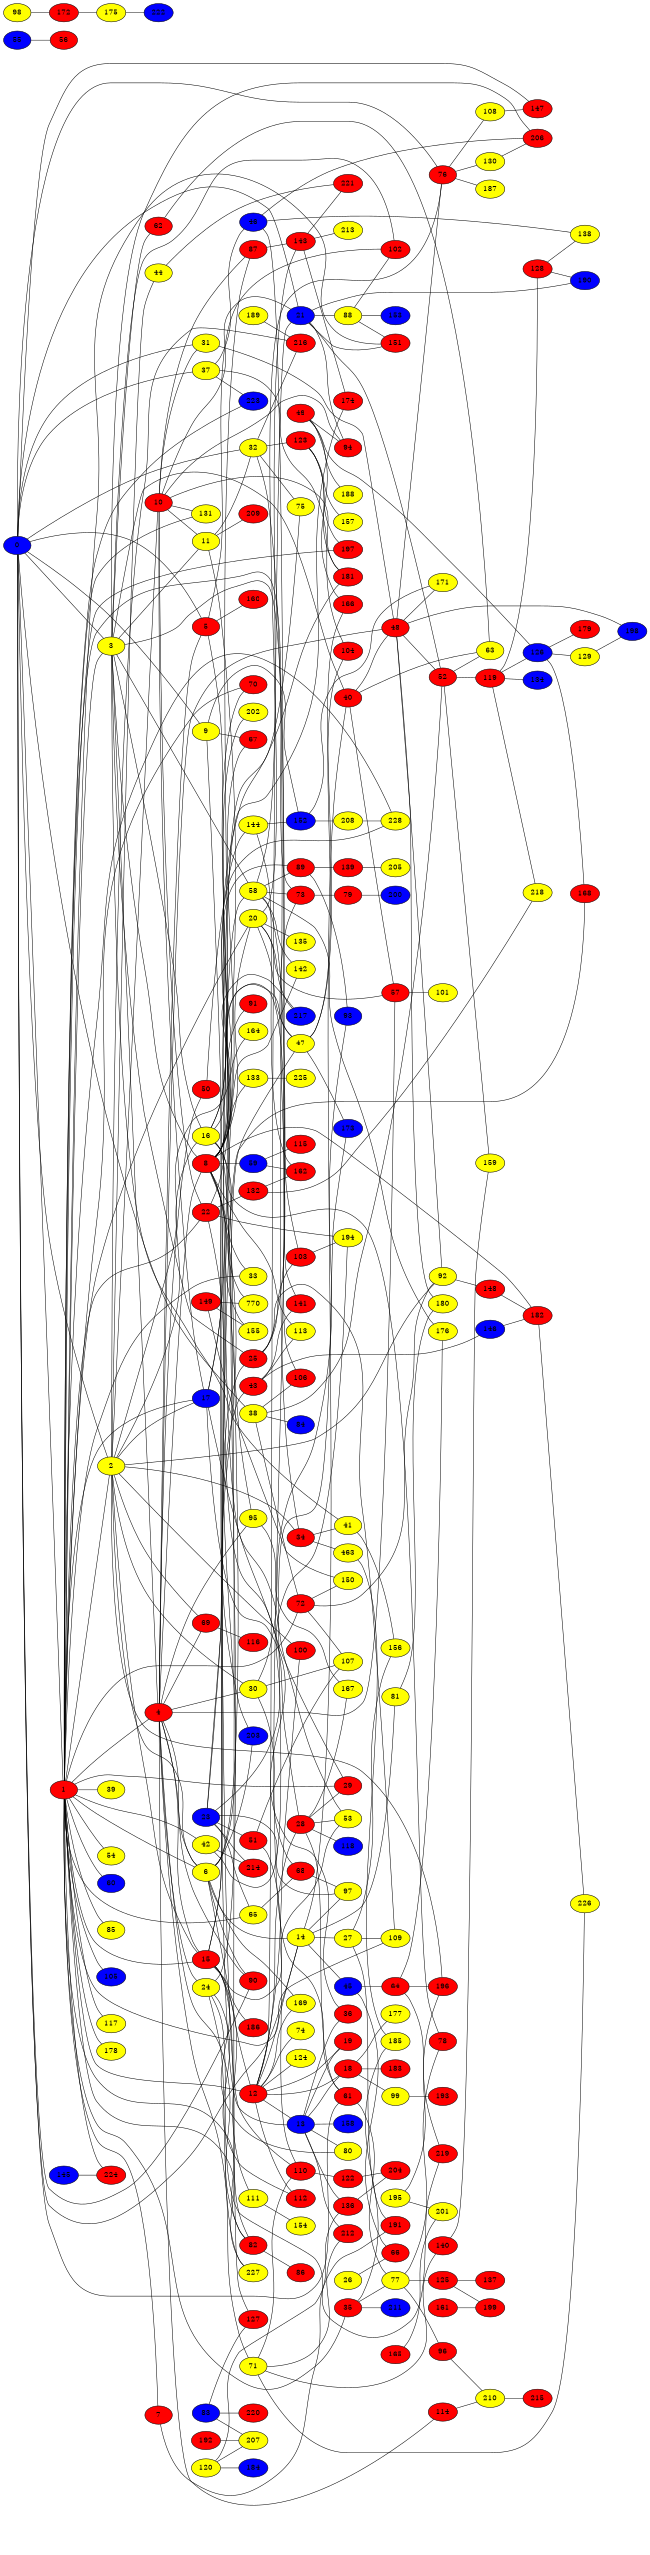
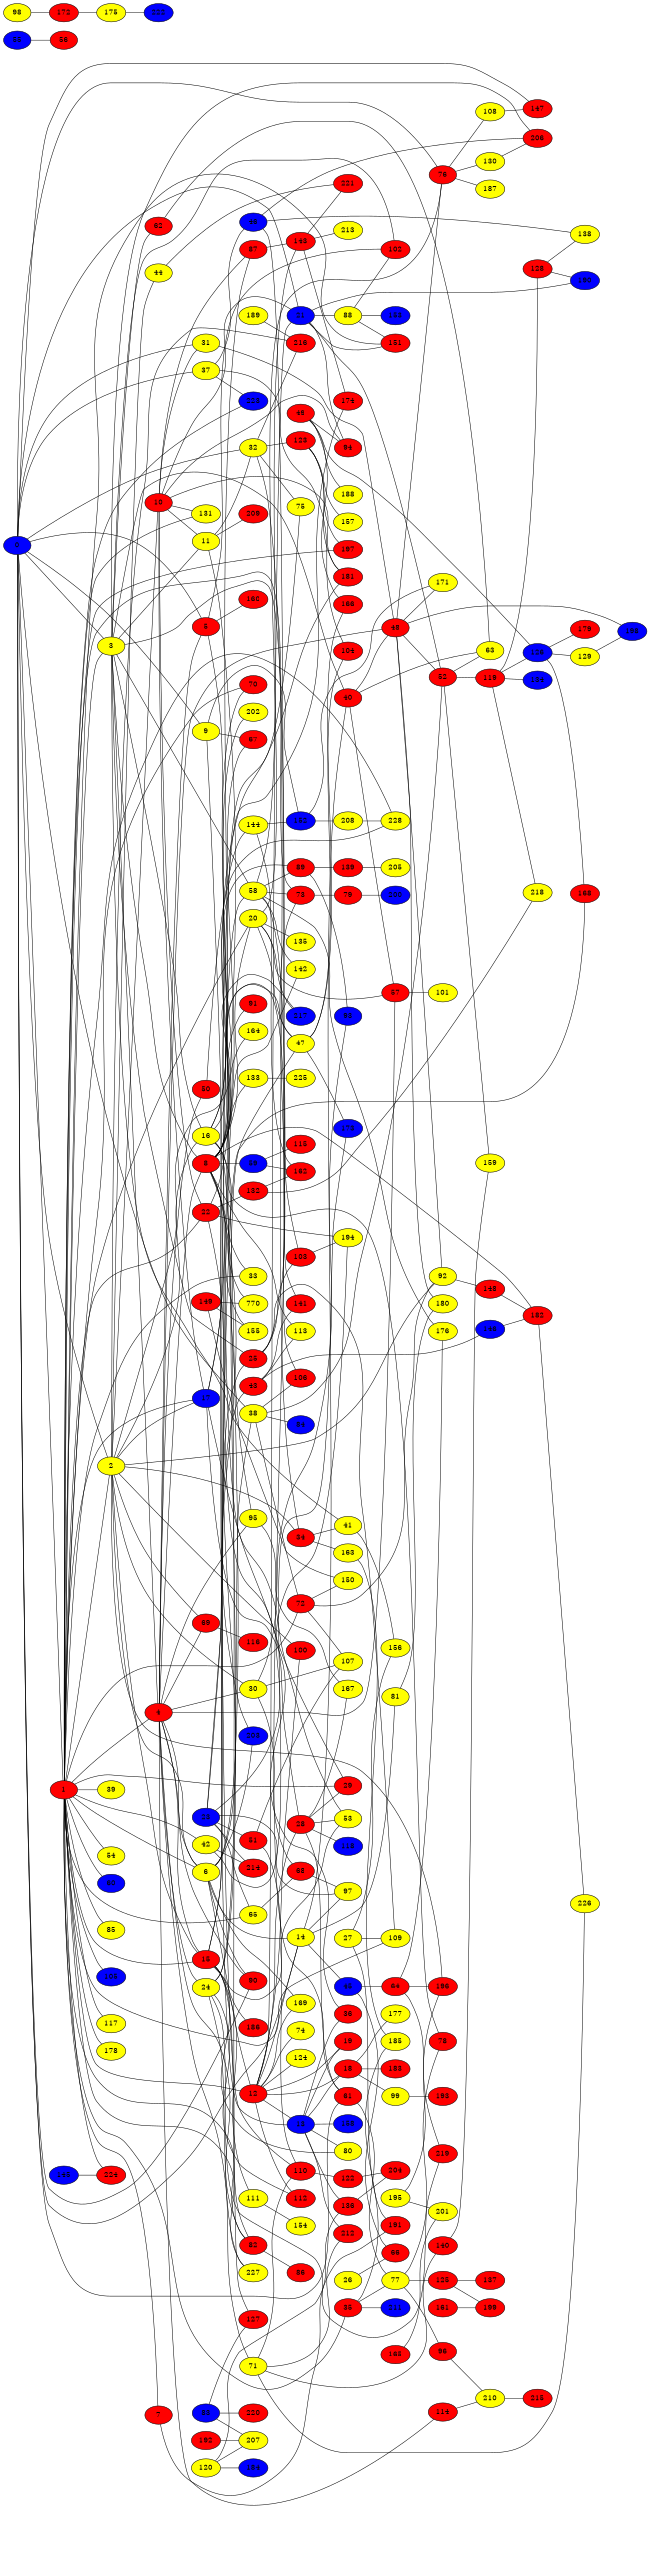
(348, 1553) -> (348, 1553)
none -> (236, 1703)
(328, 1938) -> none
